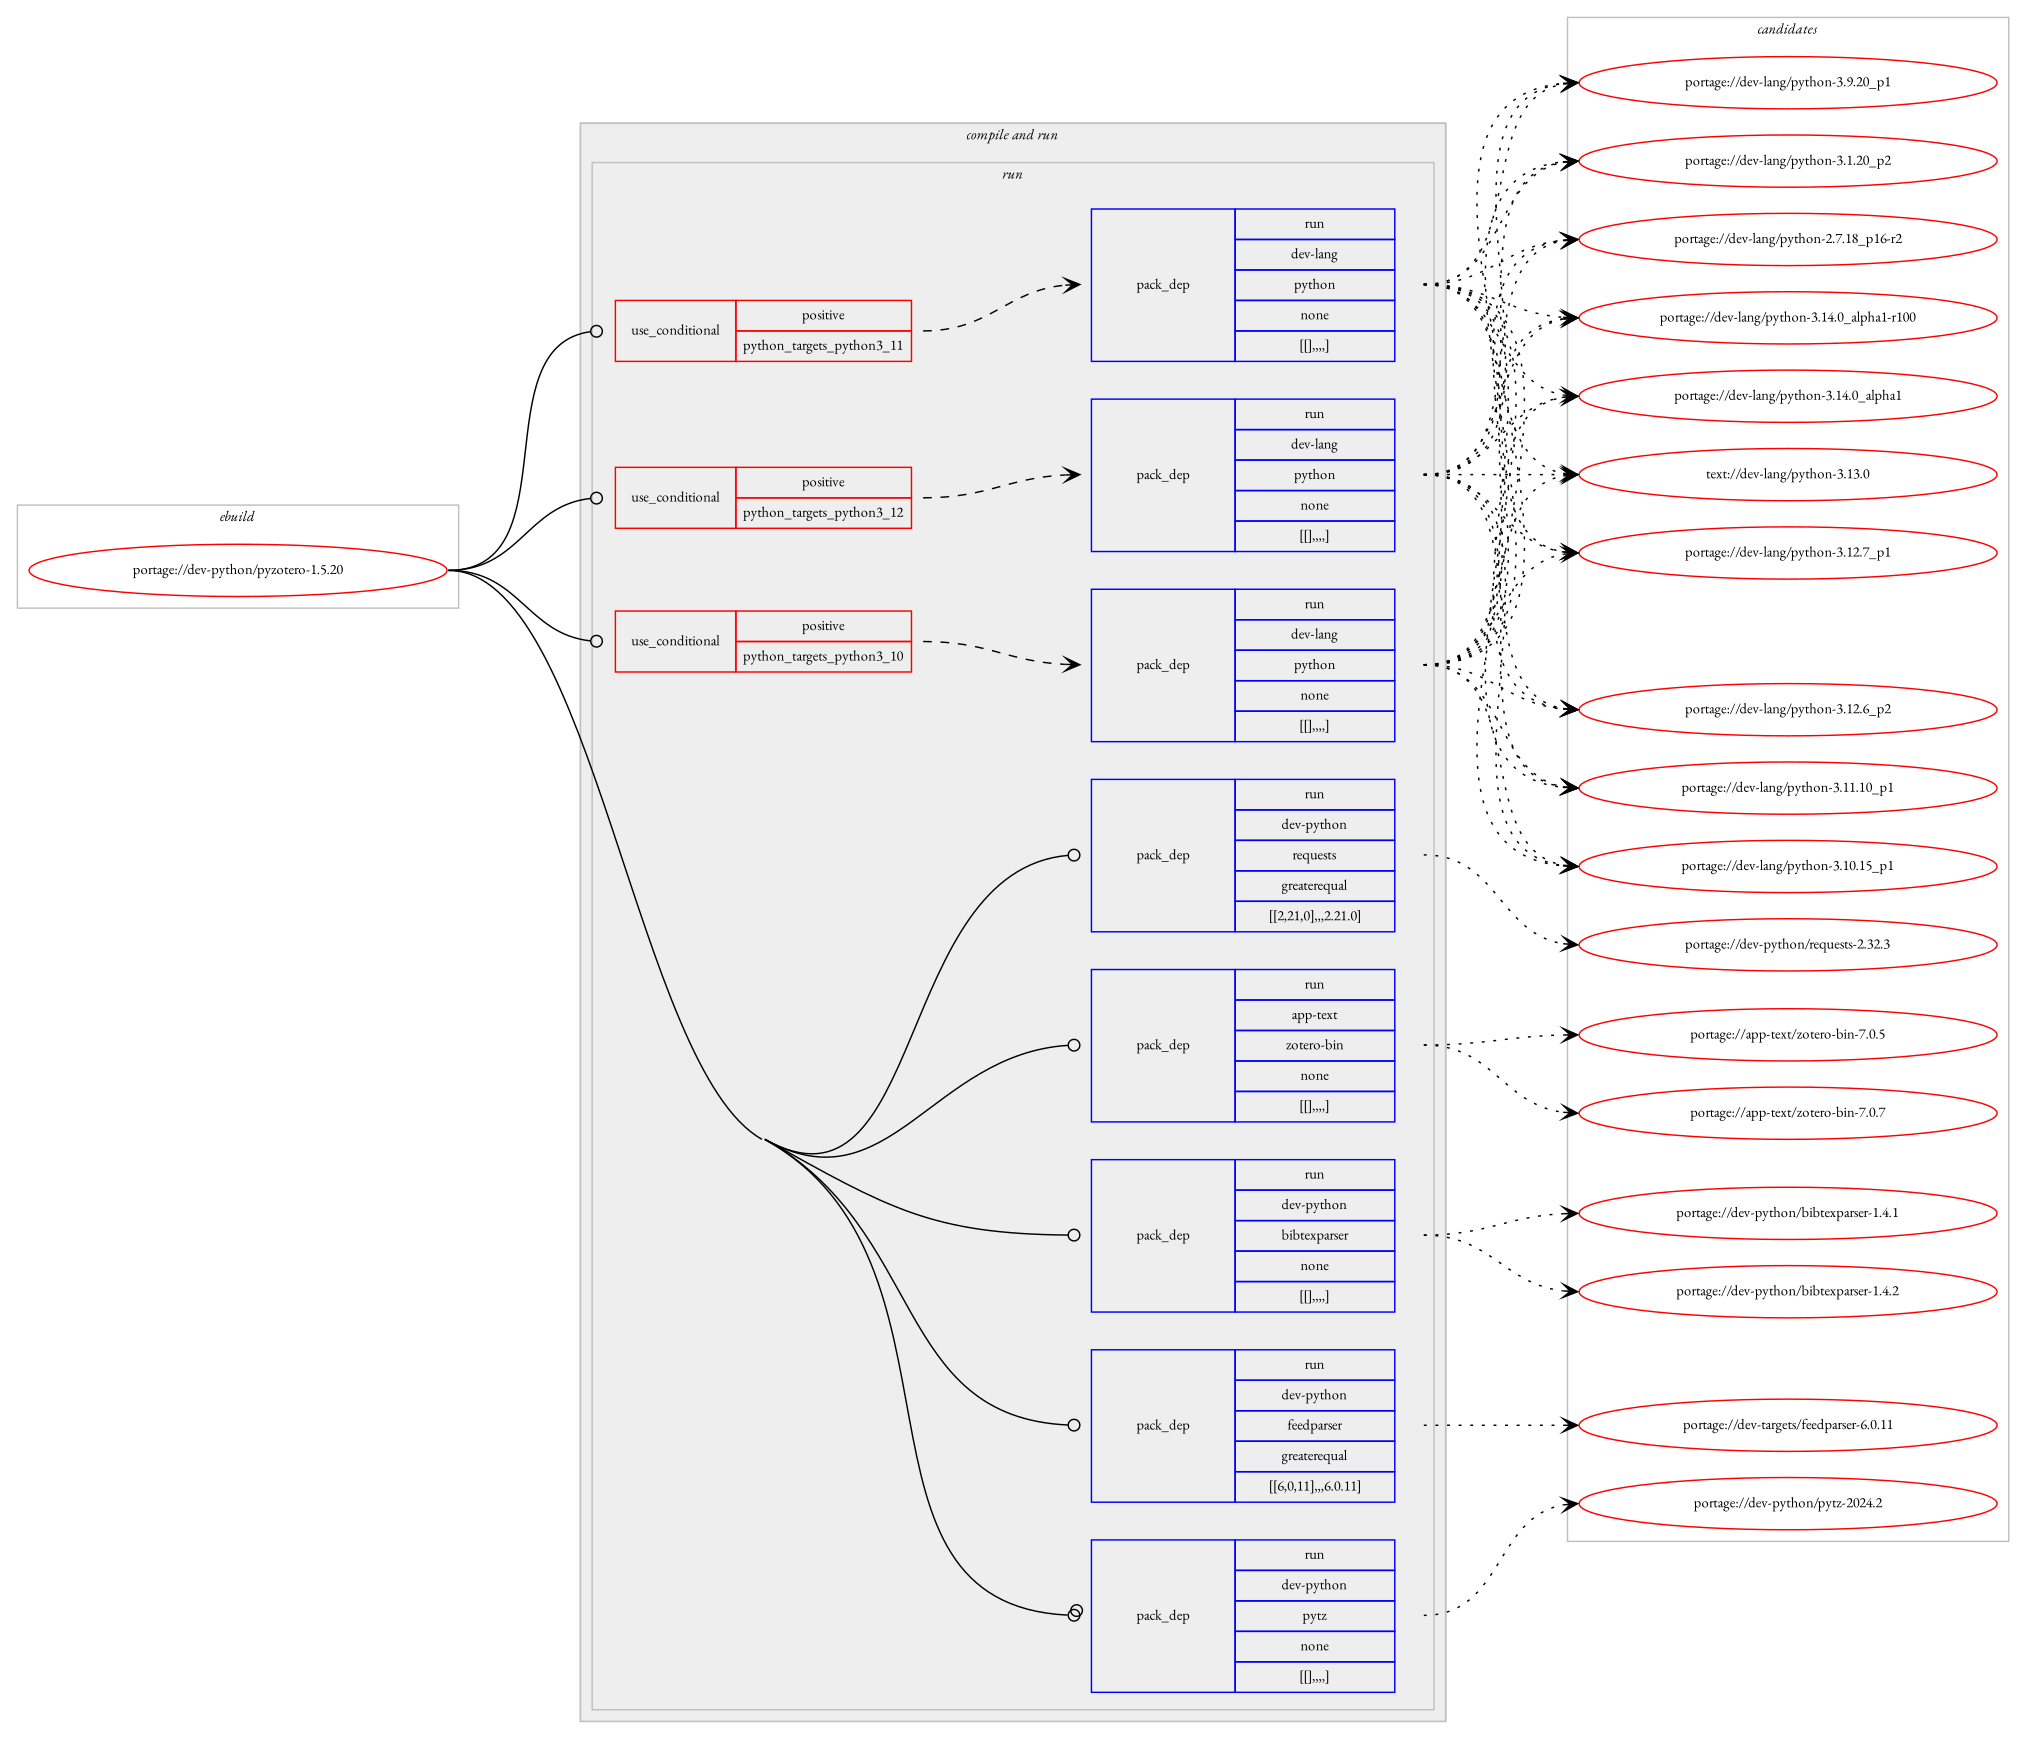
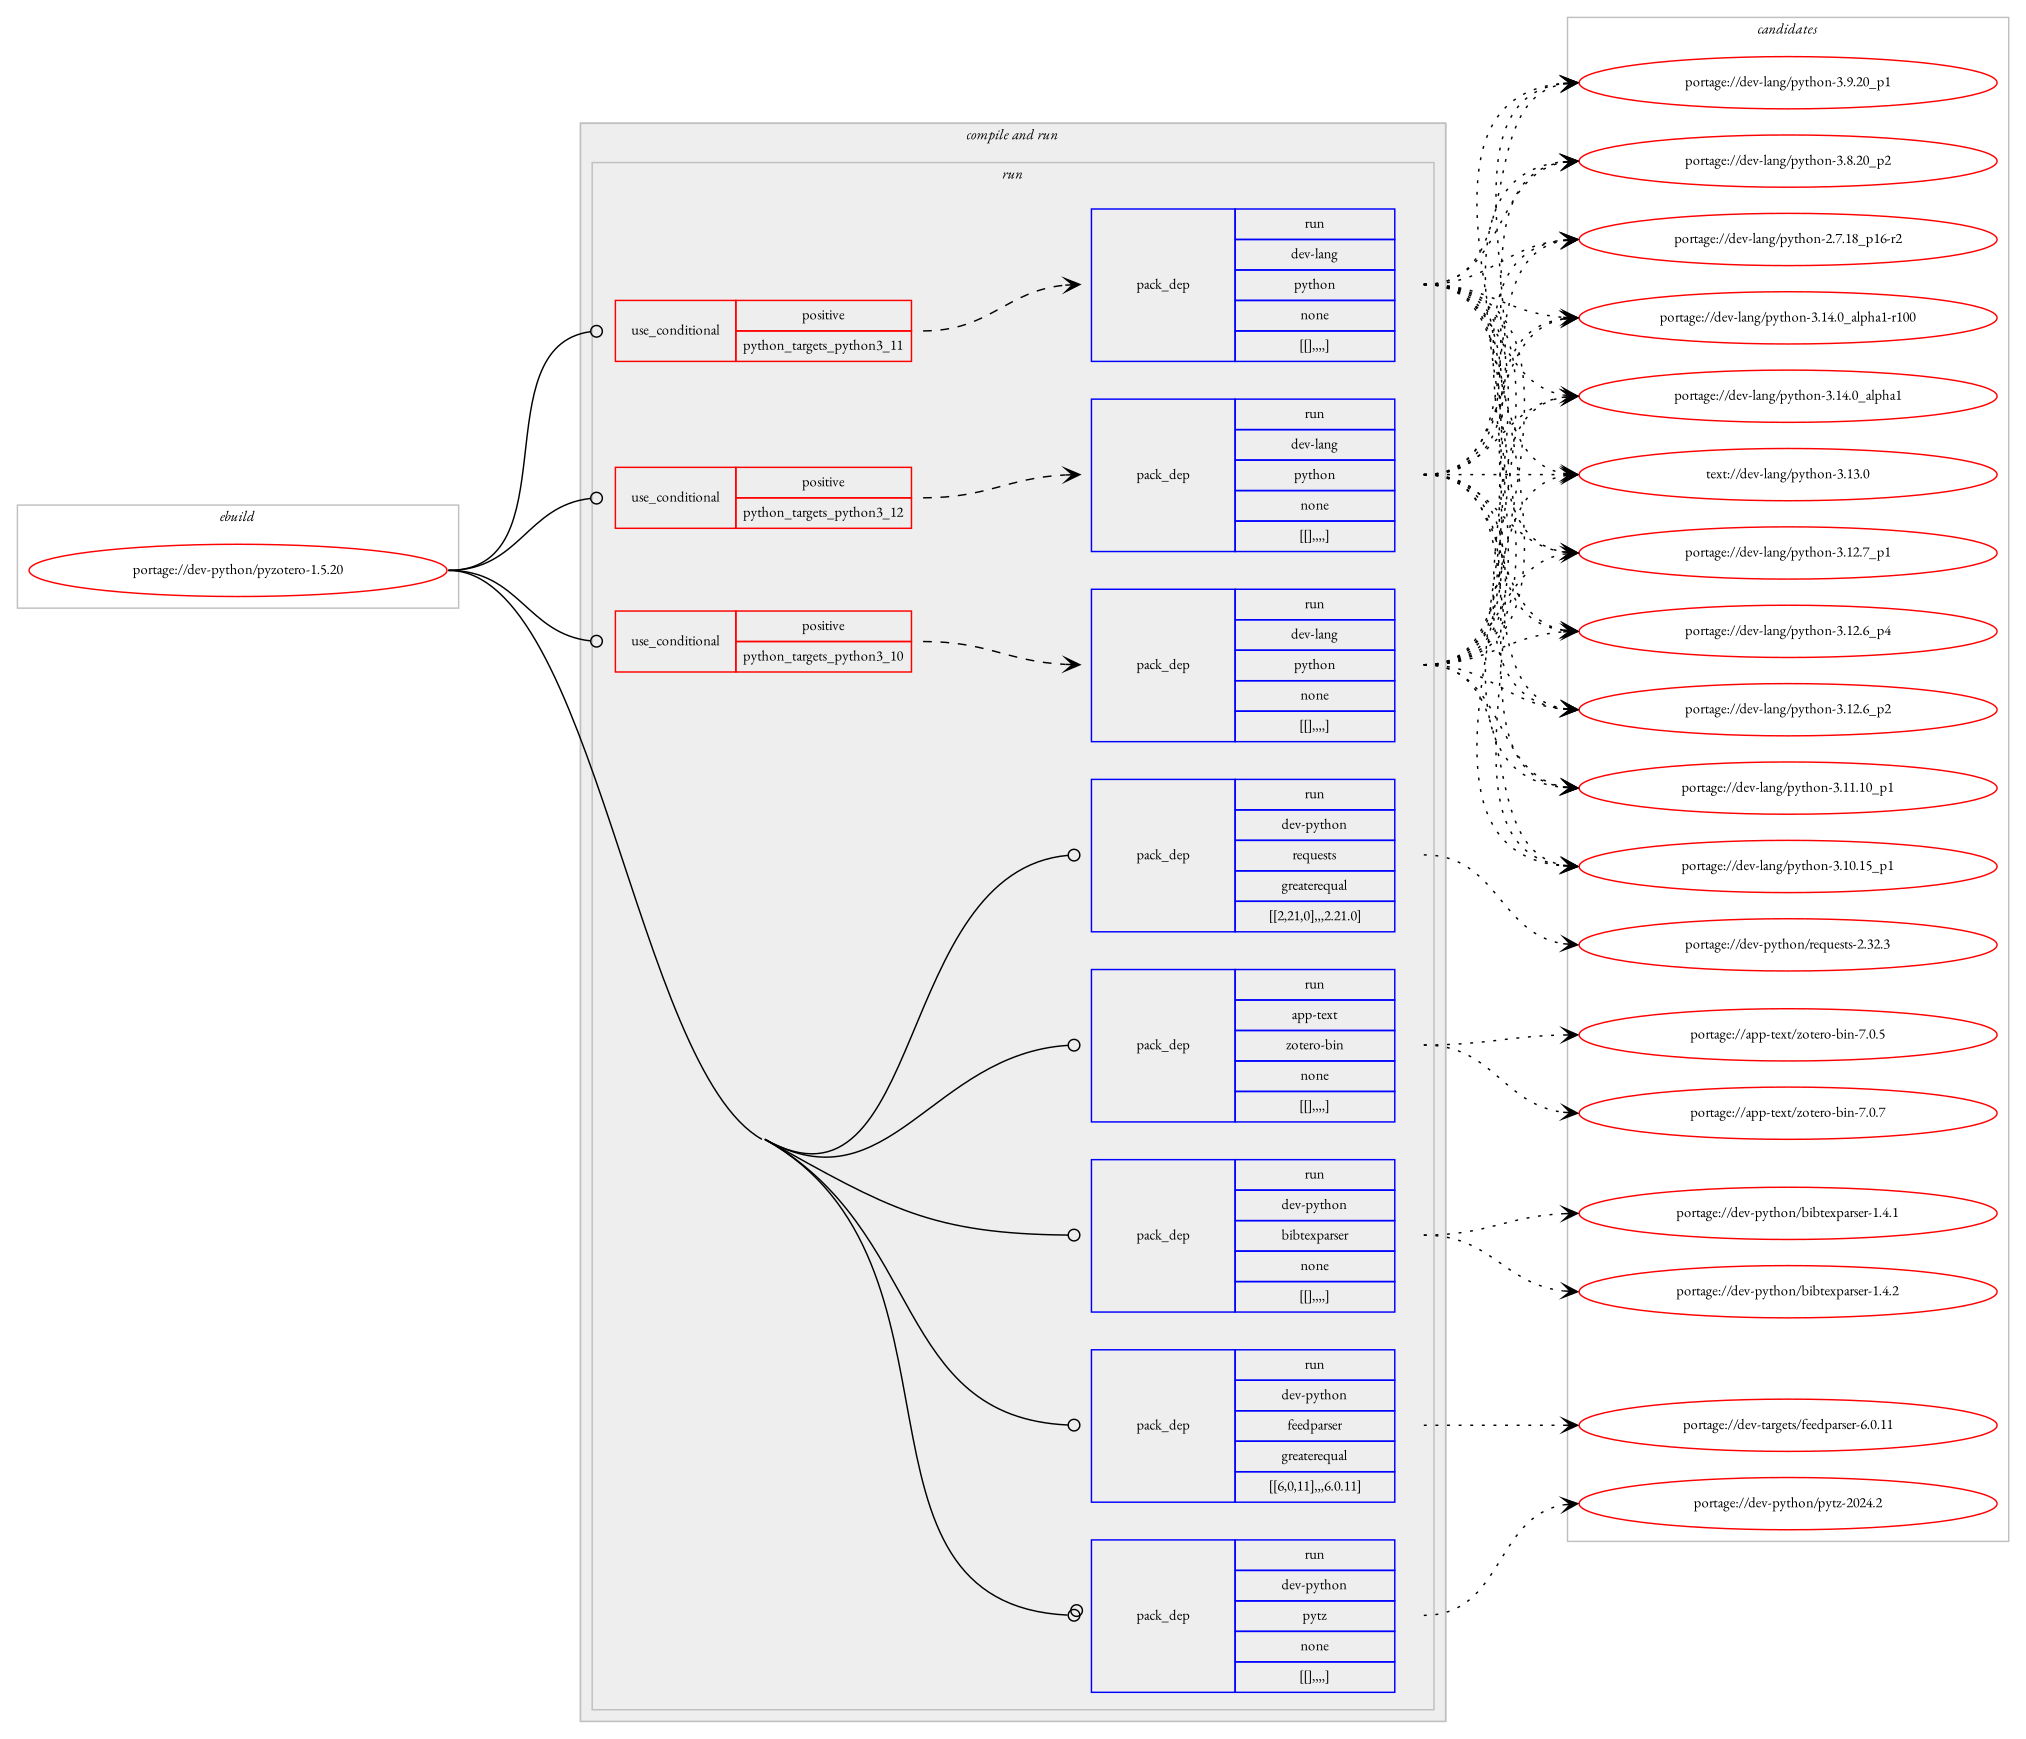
(1788, 161) -> (1788, 161)
none -> (1788, 631)
